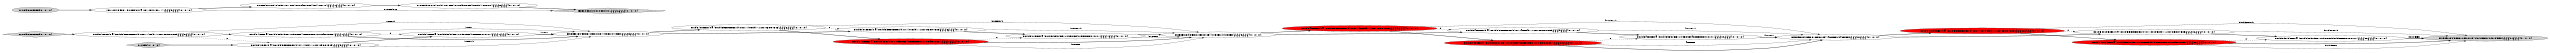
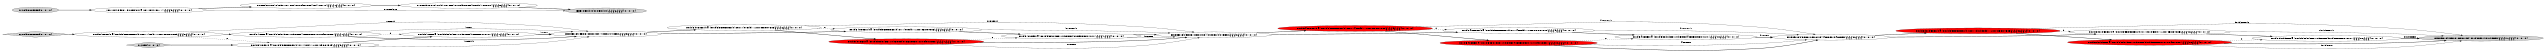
(608, 11) -> (606, 11)
